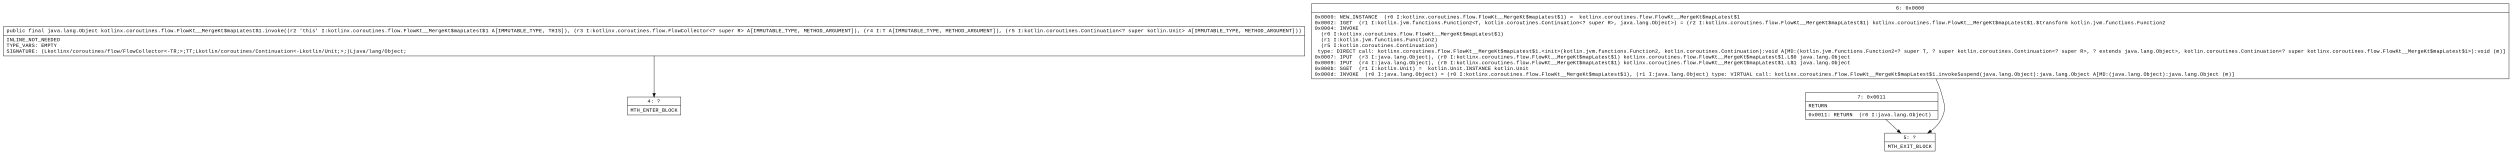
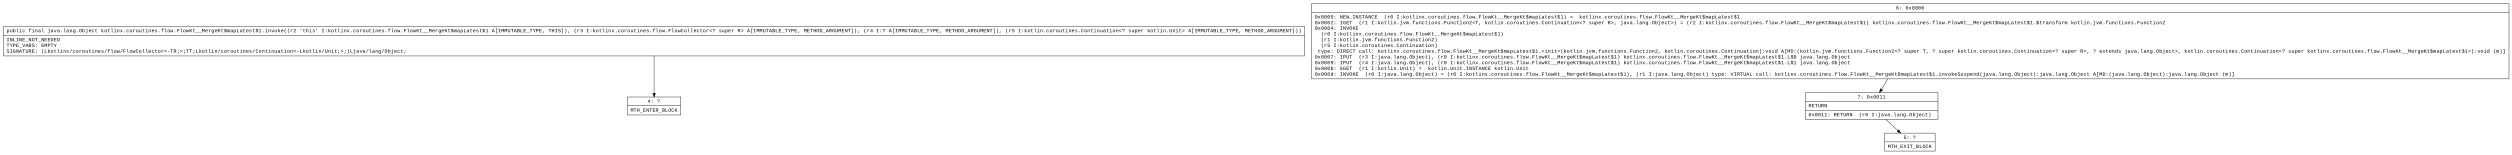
(1944, 106) -> (1885, 84)
